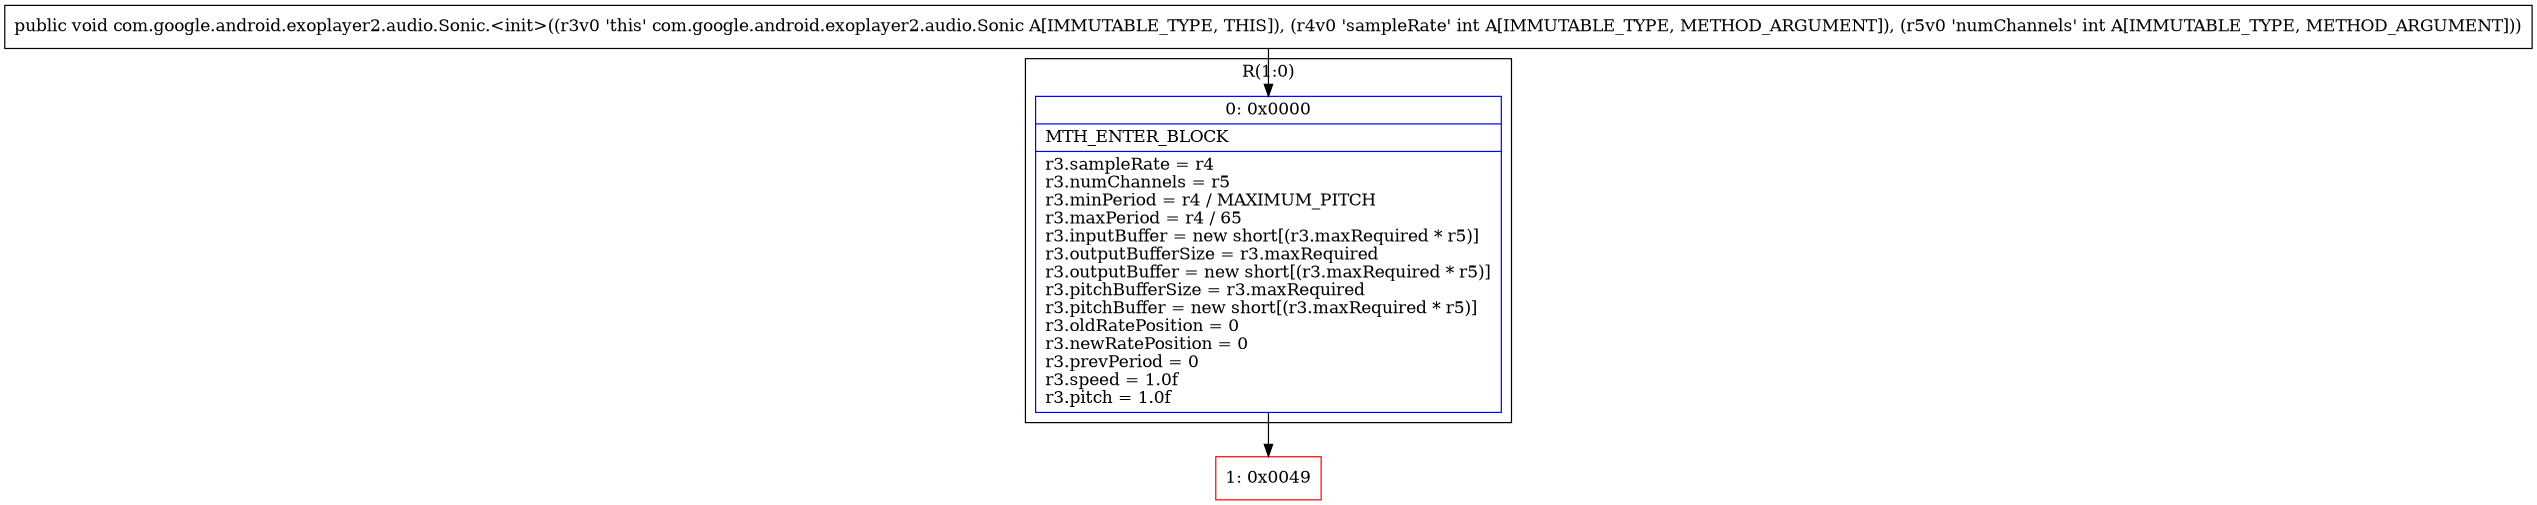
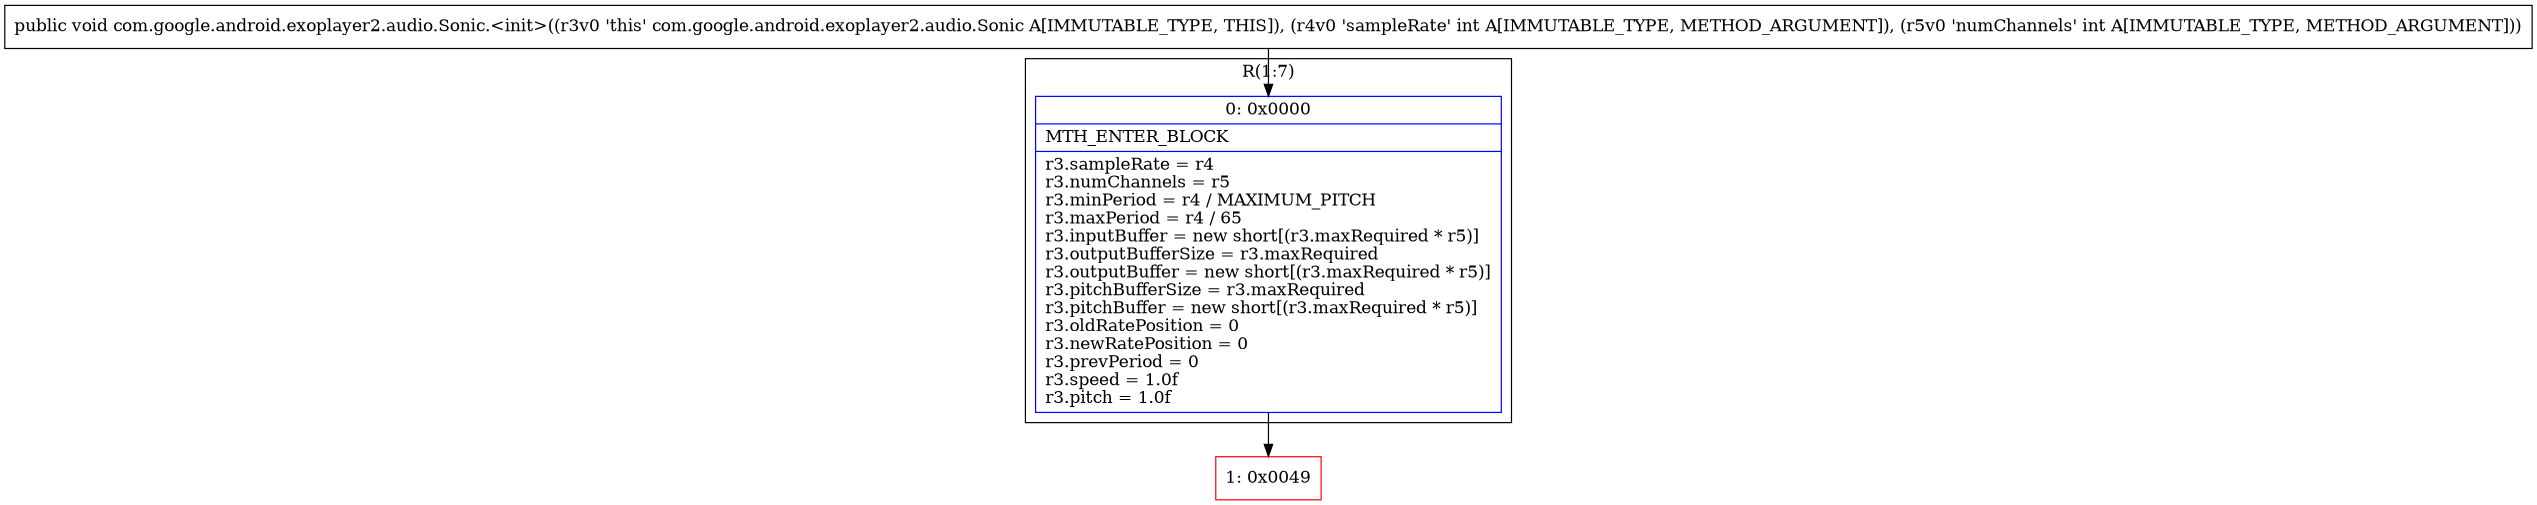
(1268, 72) -> (1268, 72)
